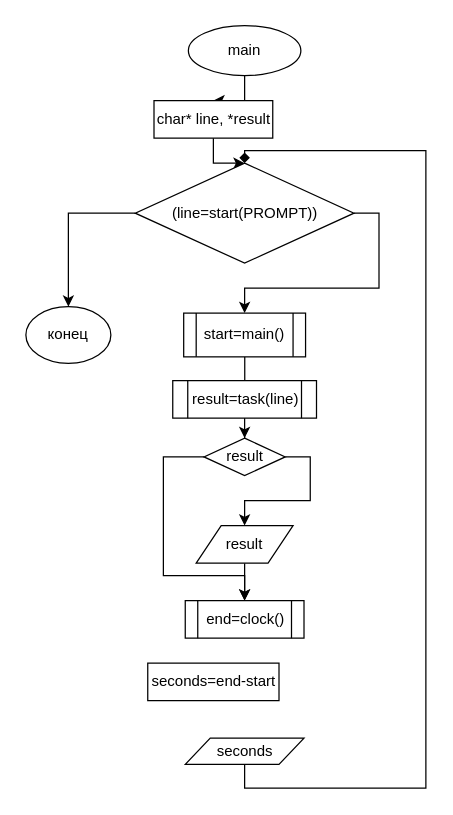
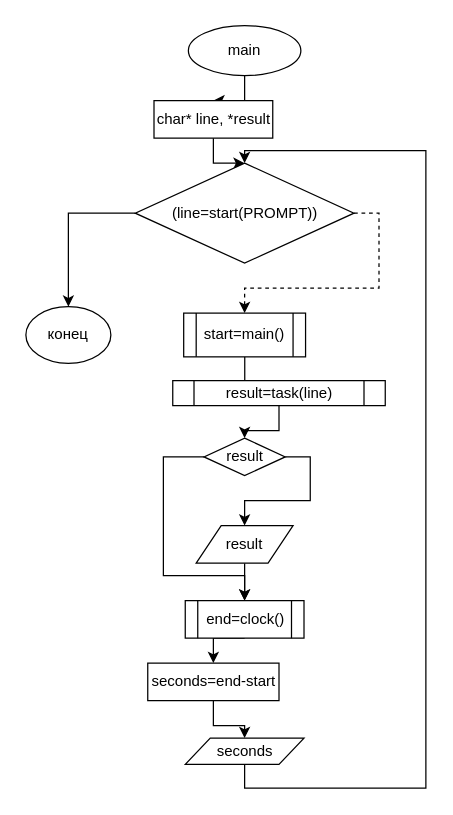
(247, 151) -> (246, 151)
(354, 288) -> (354, 288)
(244, 399) -> (279, 393)
none -> (213, 645)
none -> (218, 726)
